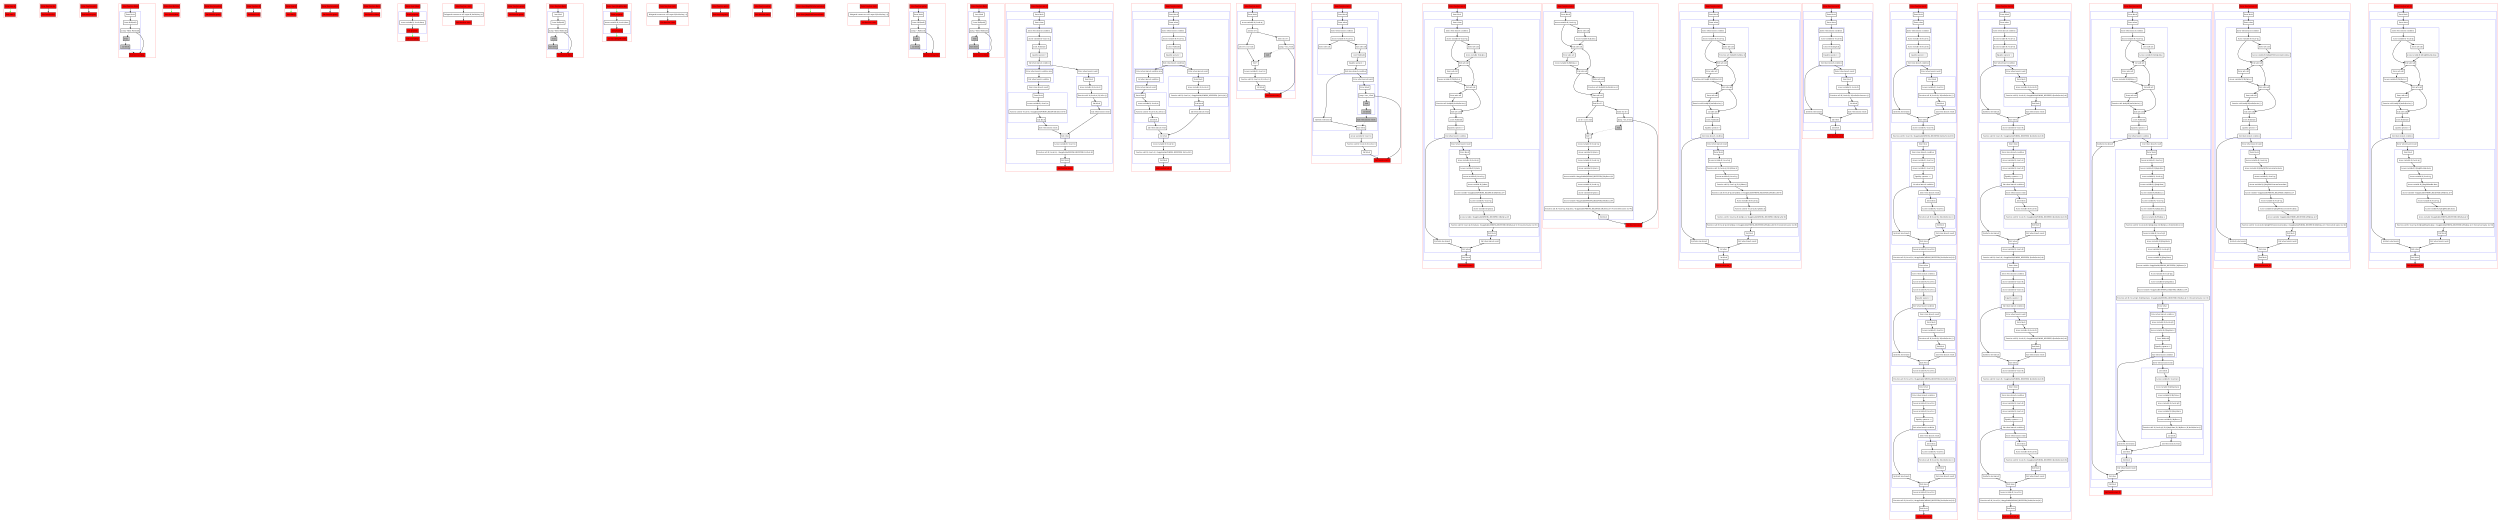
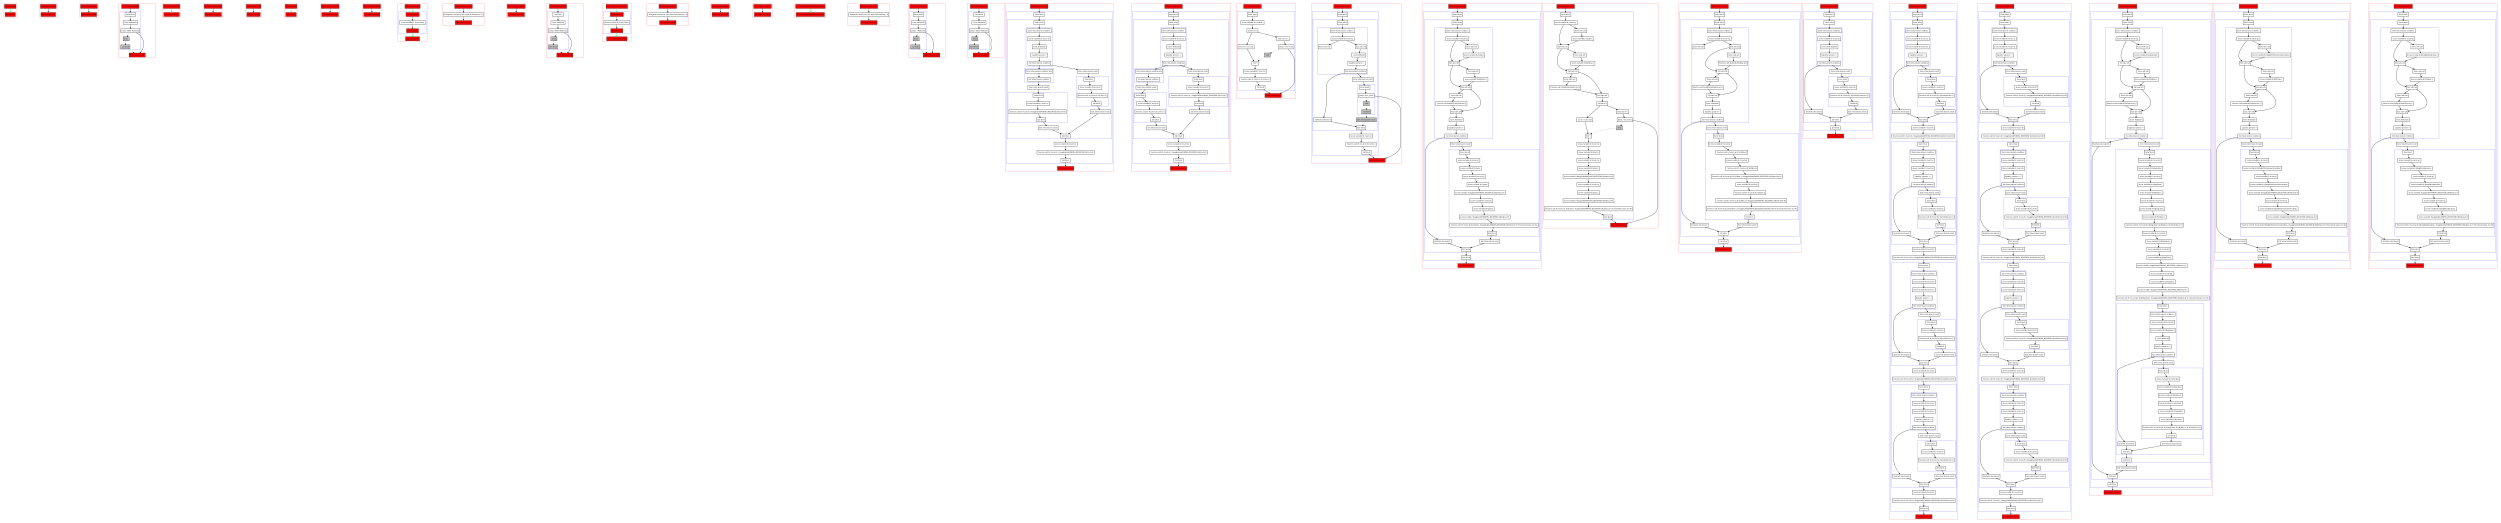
(1732, 55) -> none
